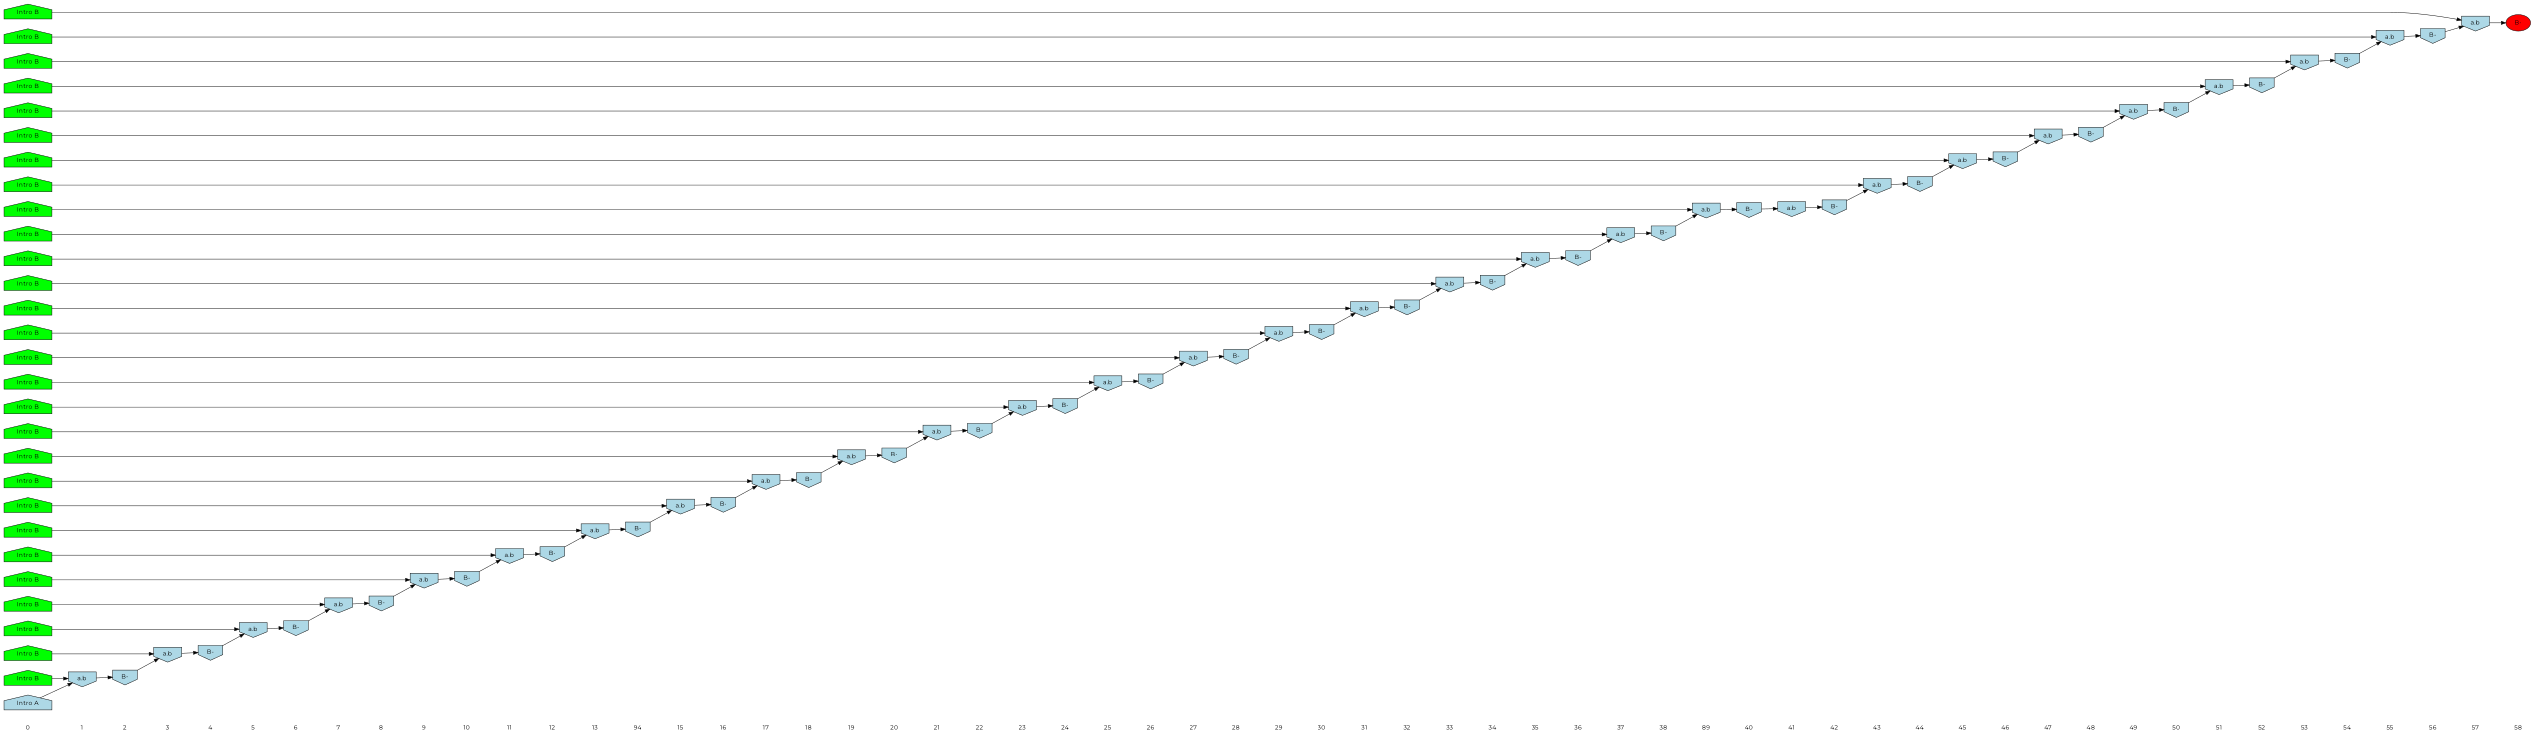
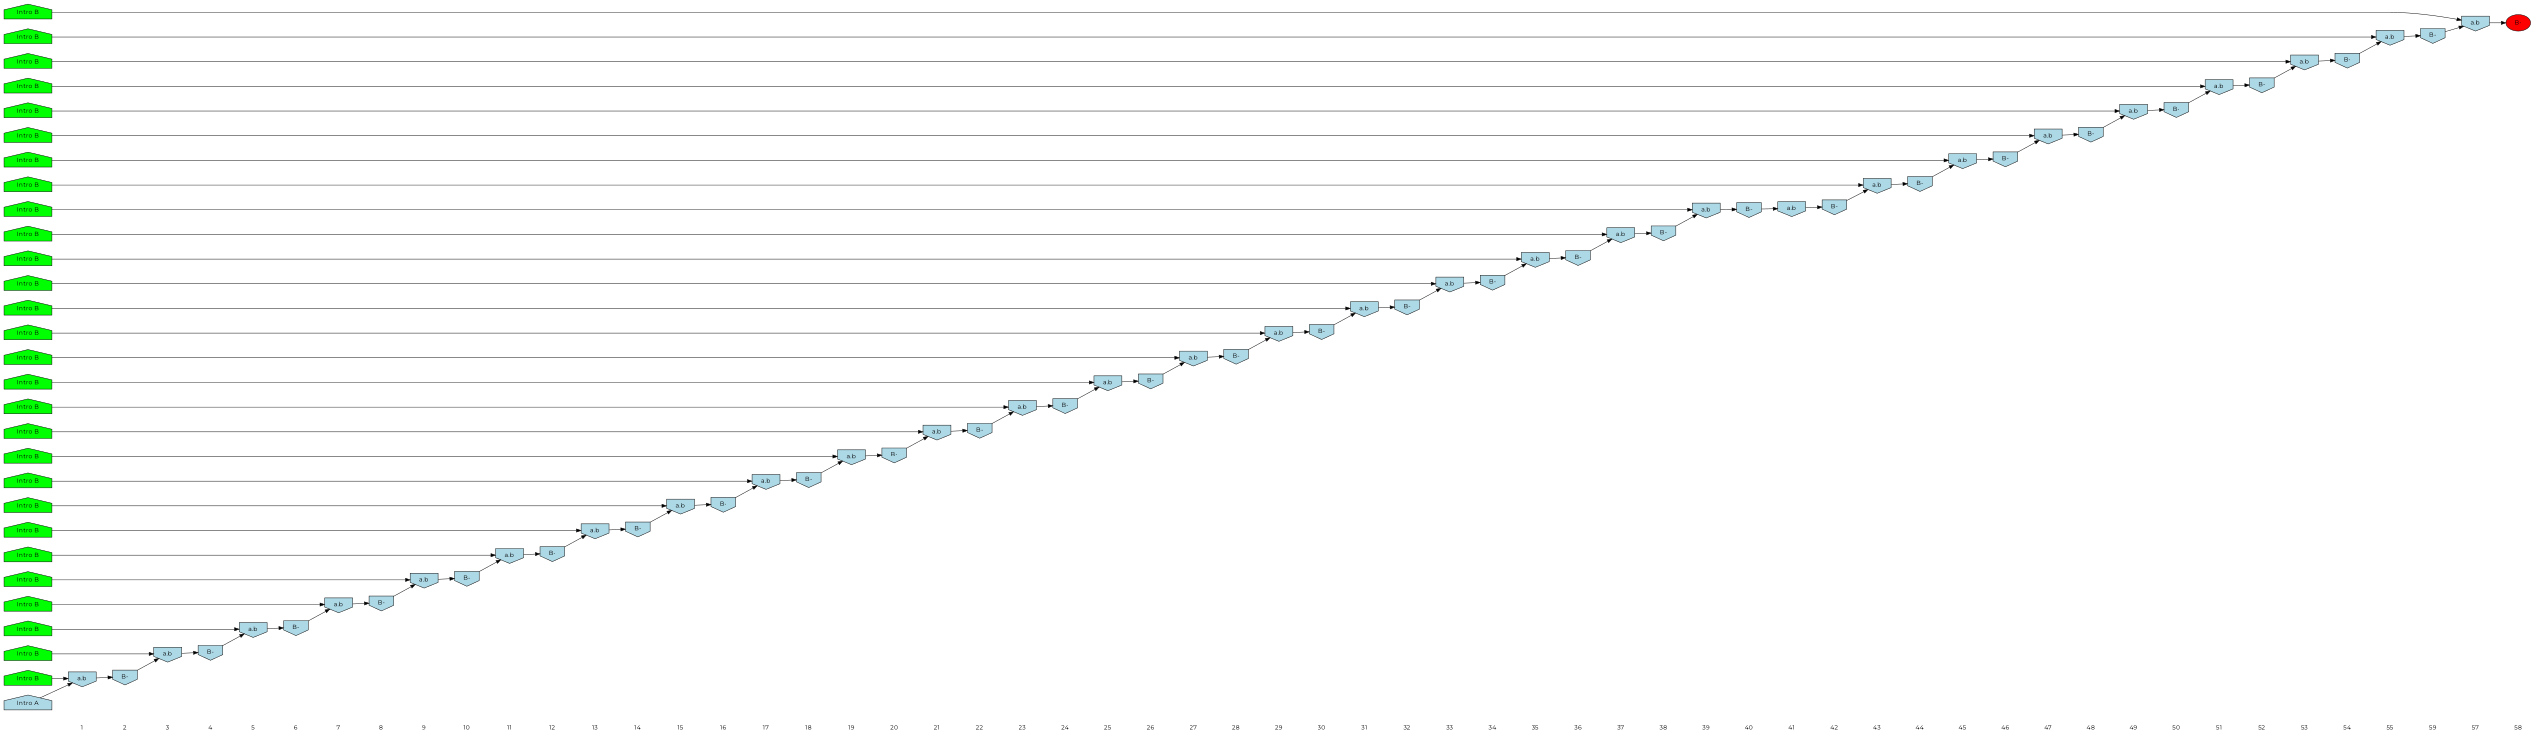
(28, 728) -> none
(638, 728) -> (638, 728)
(1706, 728) -> (1706, 728)
(2433, 728) -> (2433, 728)
